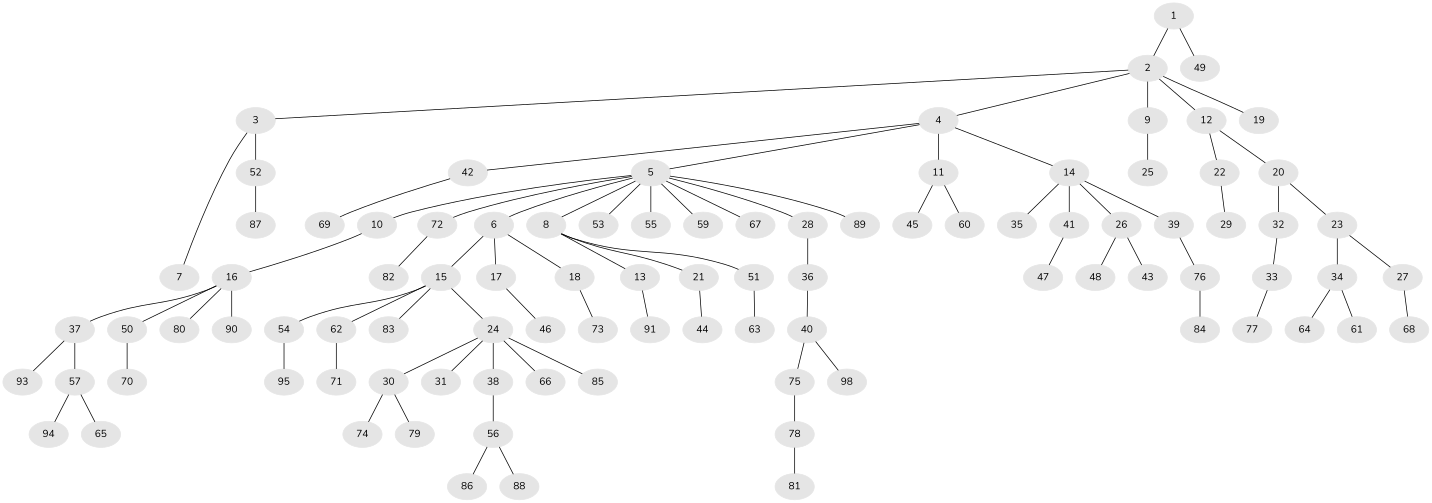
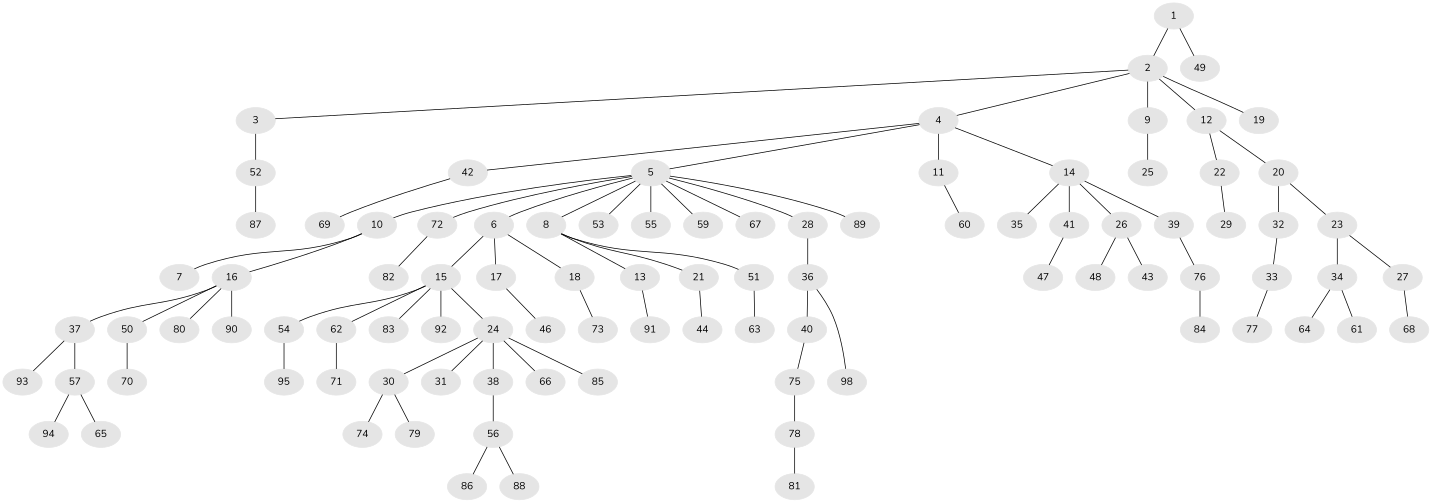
(211, 197) -> (278, 251)
(912, 225) -> none
none -> (441, 330)
(827, 356) -> (837, 327)
